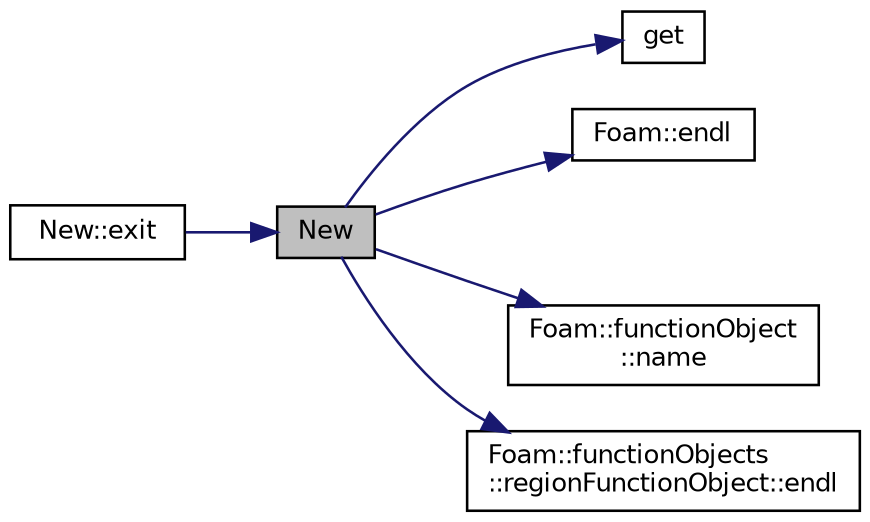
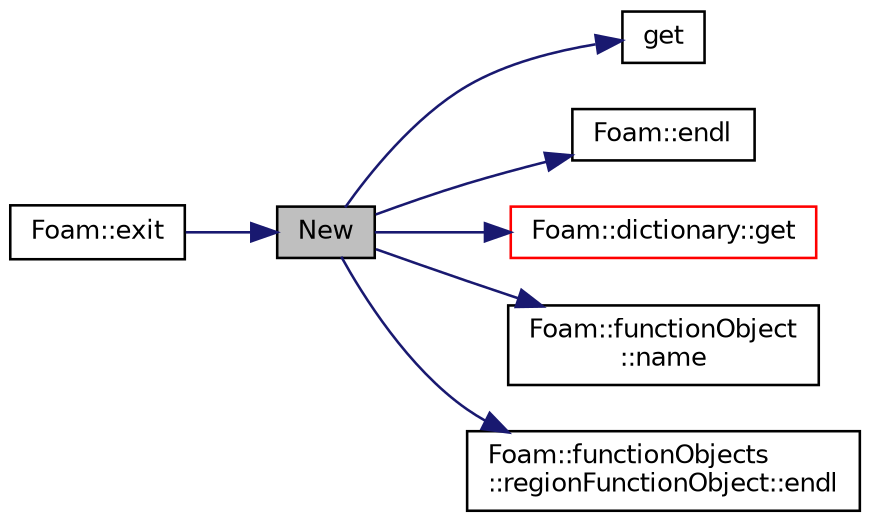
(98, 232) -> (98, 232)
none -> (663, 232)
